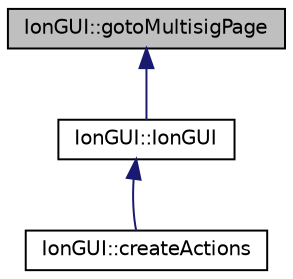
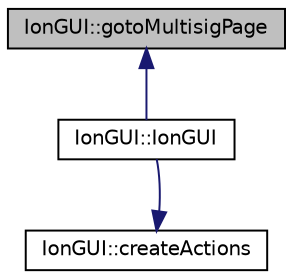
(133, 205) -> (160, 185)
